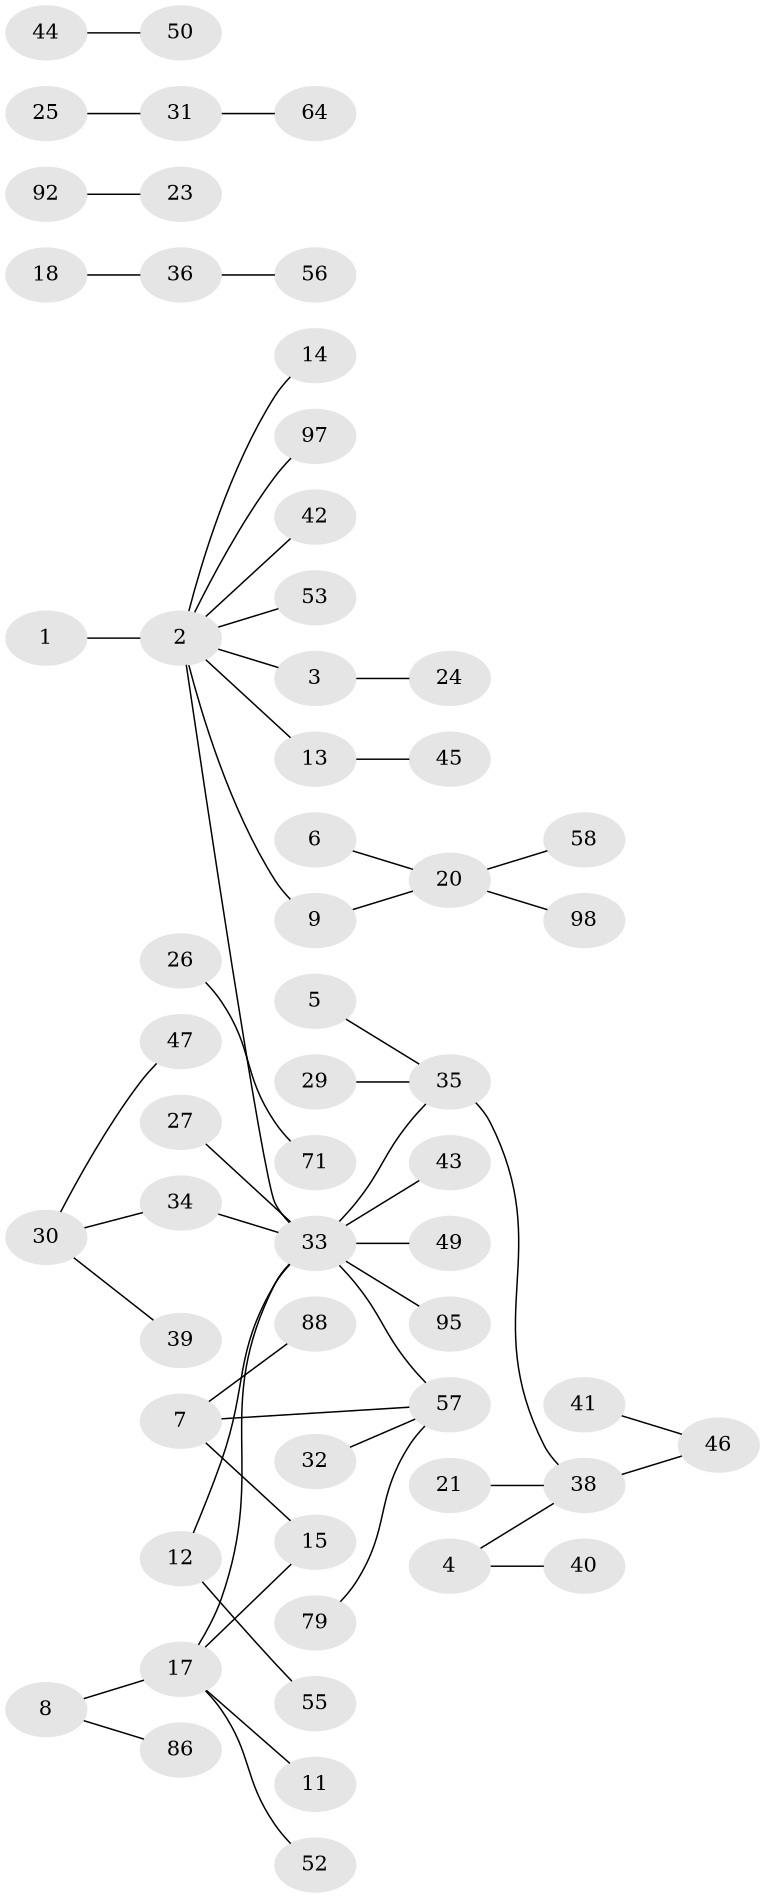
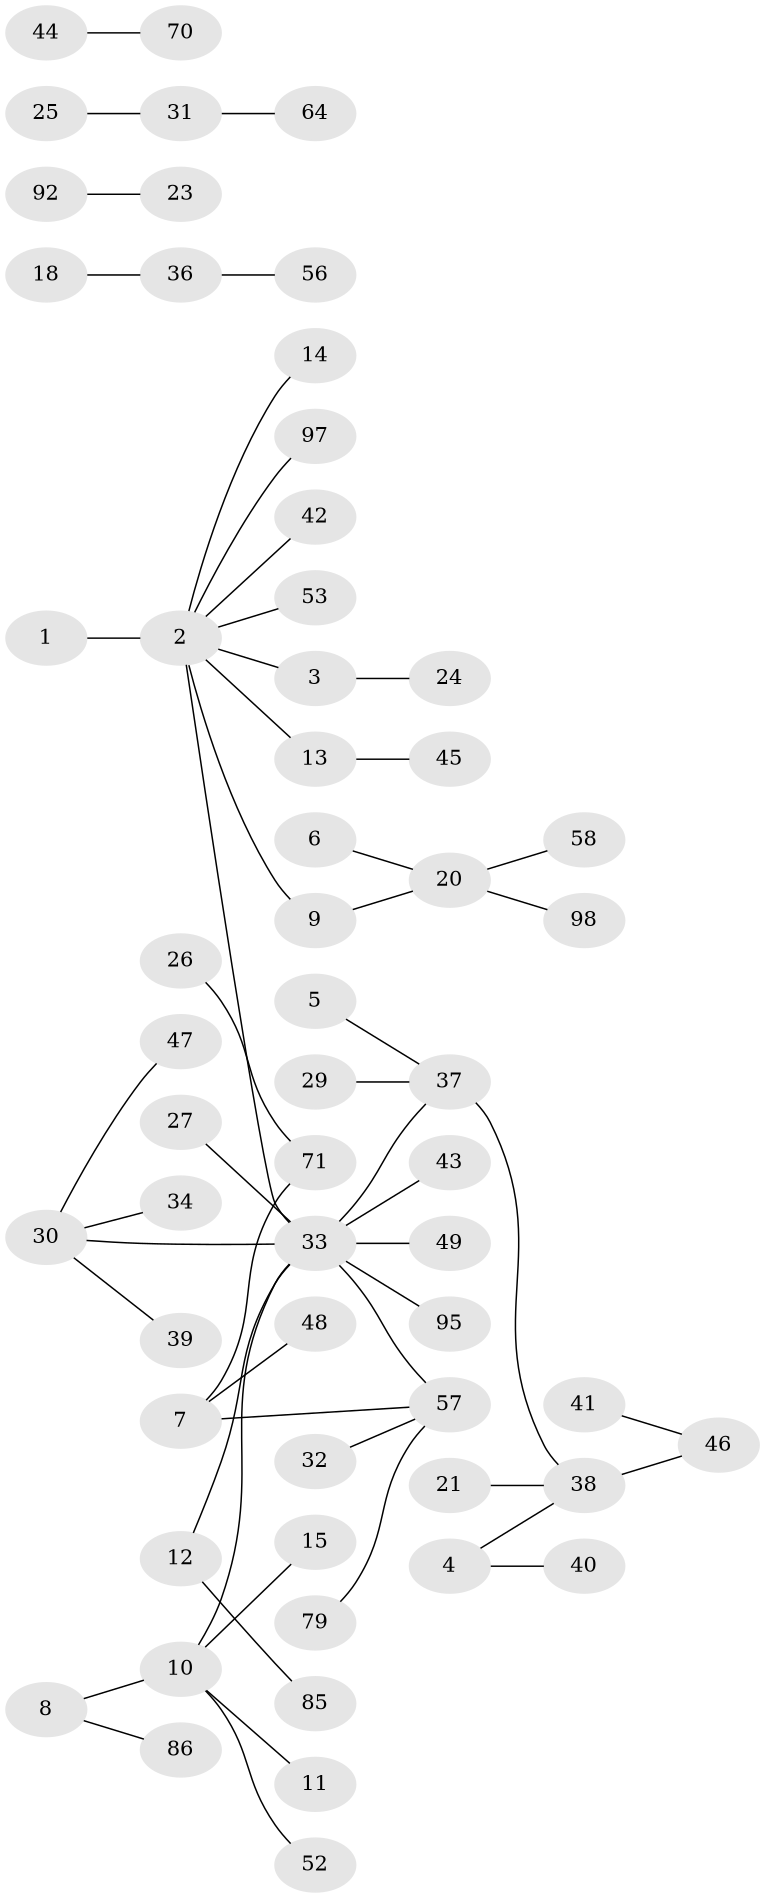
(181, 33) -> (181, 33)
(450, 1082) -> (450, 1082)
(248, 1223) -> (181, 1244)
(315, 1324) -> (315, 1324)
(252, 1486) -> (248, 1292)
(181, 1669) -> (181, 1669)
(315, 1704) -> (315, 1704)
